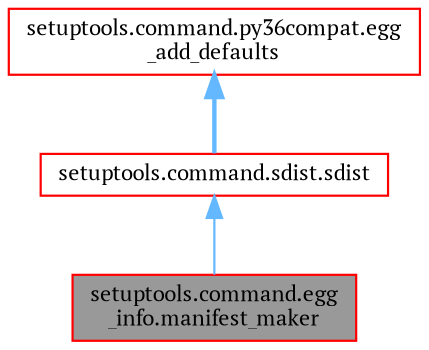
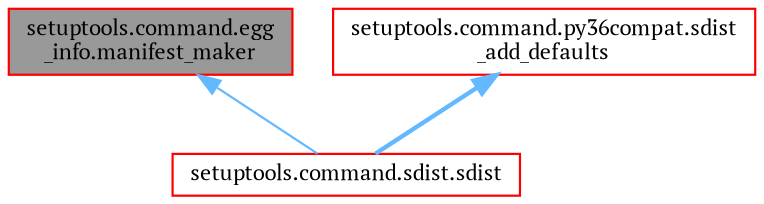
(214, 42) -> (544, 42)
(214, 247) -> (267, 121)
